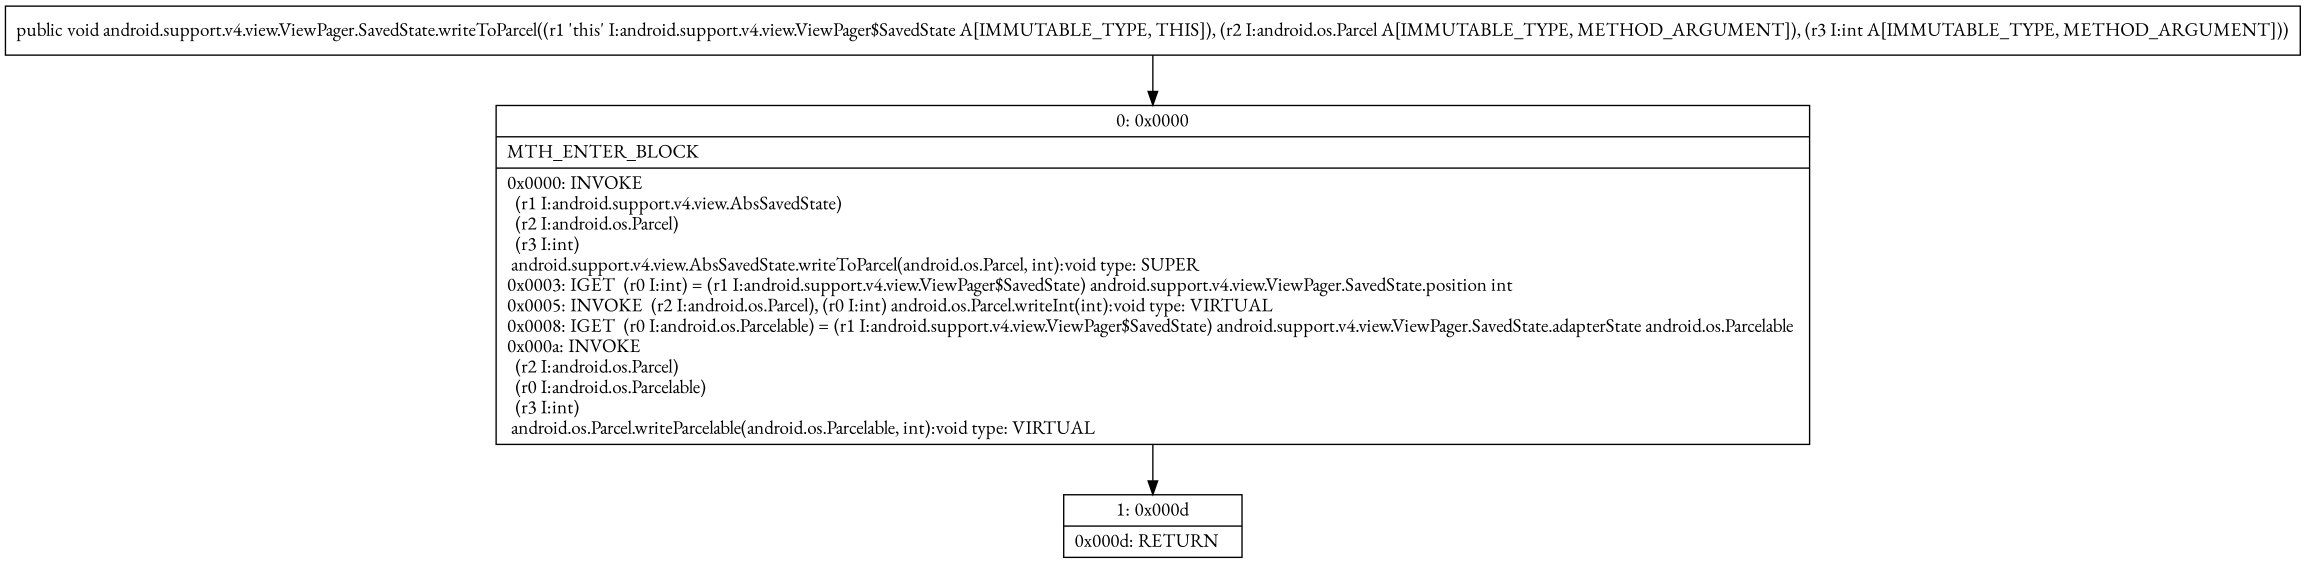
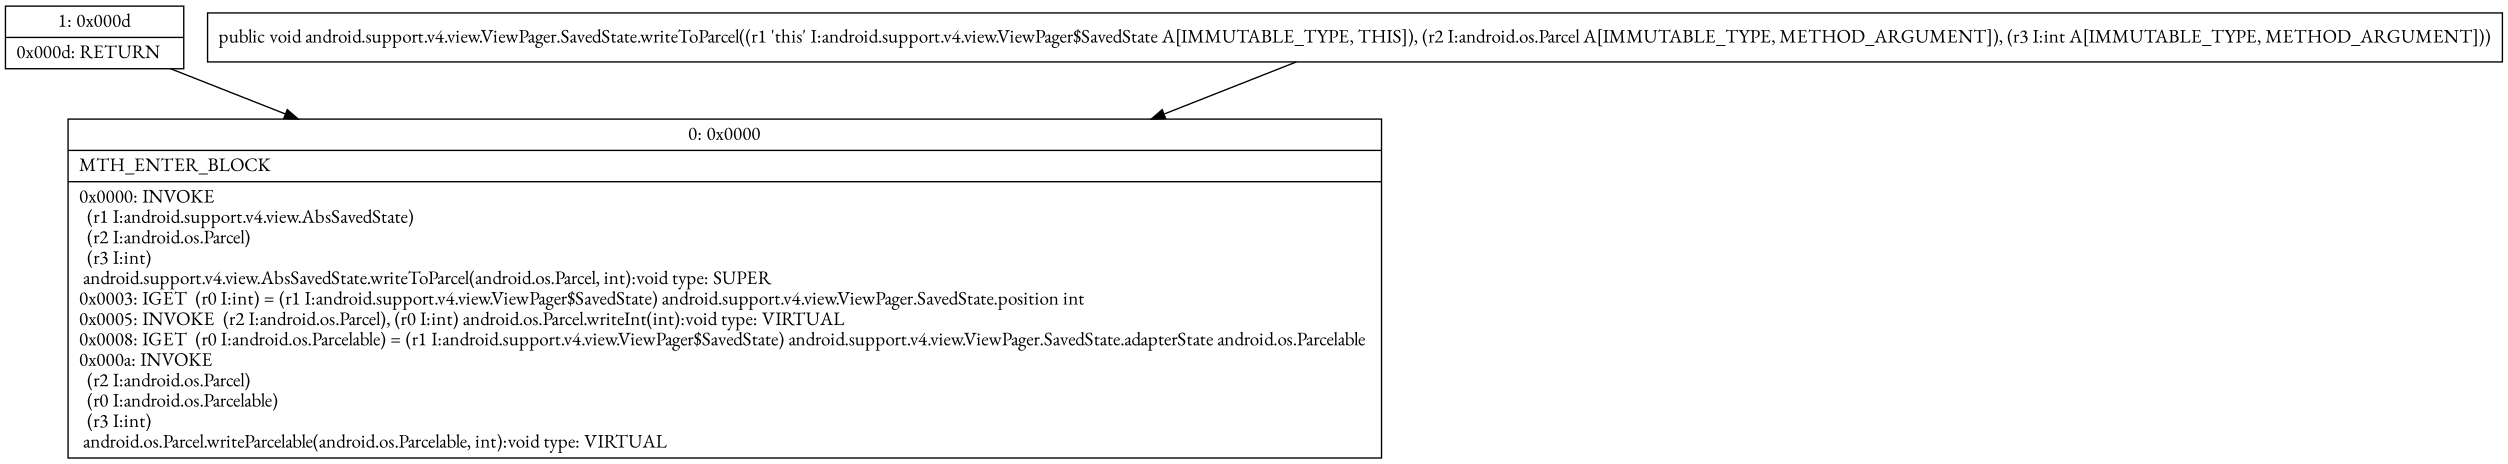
(1153, 463) -> (228, 91)
